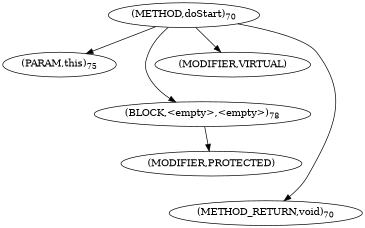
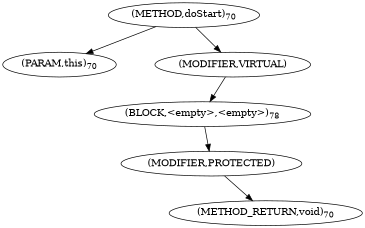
(92, 64) -> (92, 64)
(146, 64) -> (220, 86)
(334, 86) -> (236, 186)
